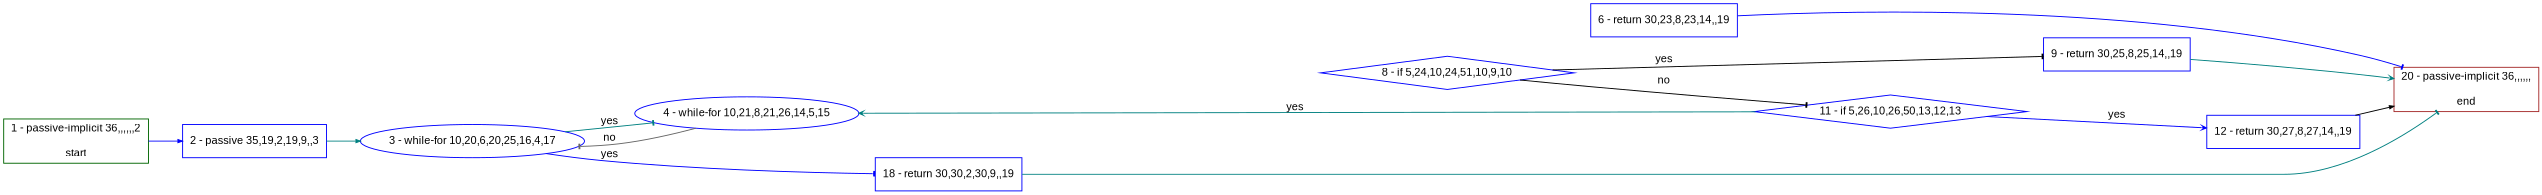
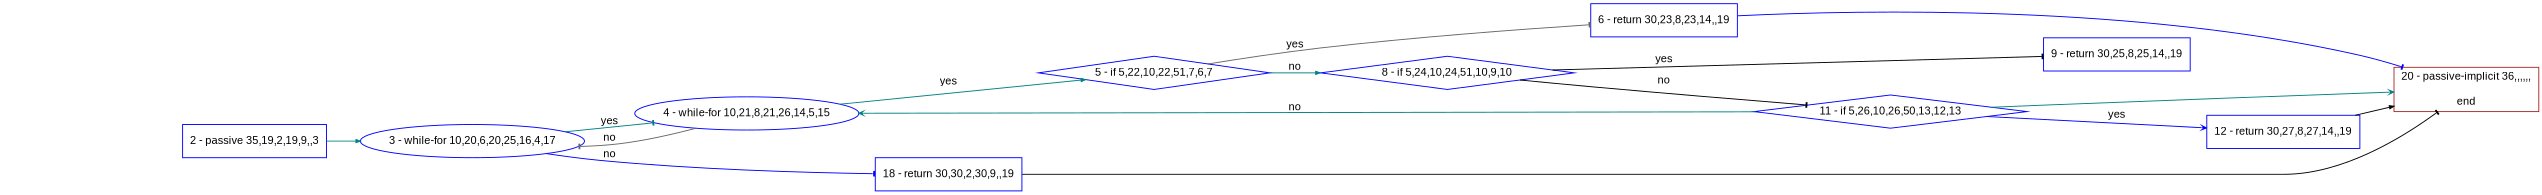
(2290, 68) -> (2190, 99)
none -> (1154, 73)
(1295, 107) -> (1295, 107)
(76, 141) -> none
(610, 154) -> (610, 154)
(1736, 174) -> (1736, 174)
